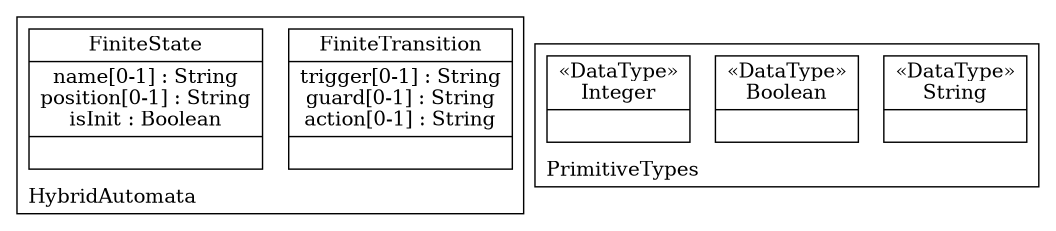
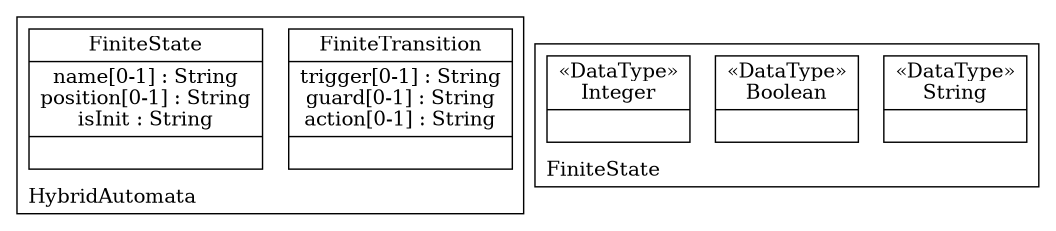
(146, 120) -> (146, 120)
(623, 171) -> (604, 171)
